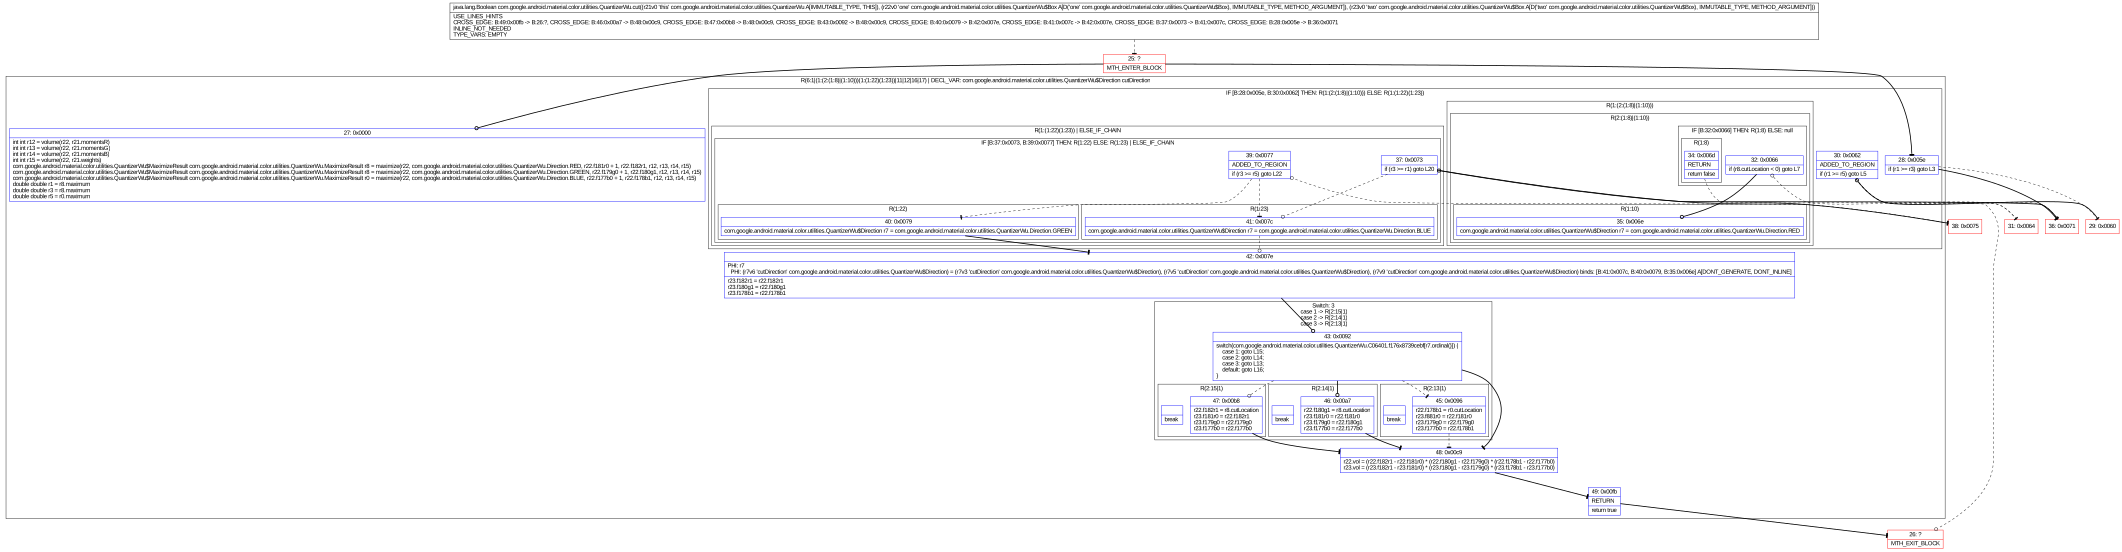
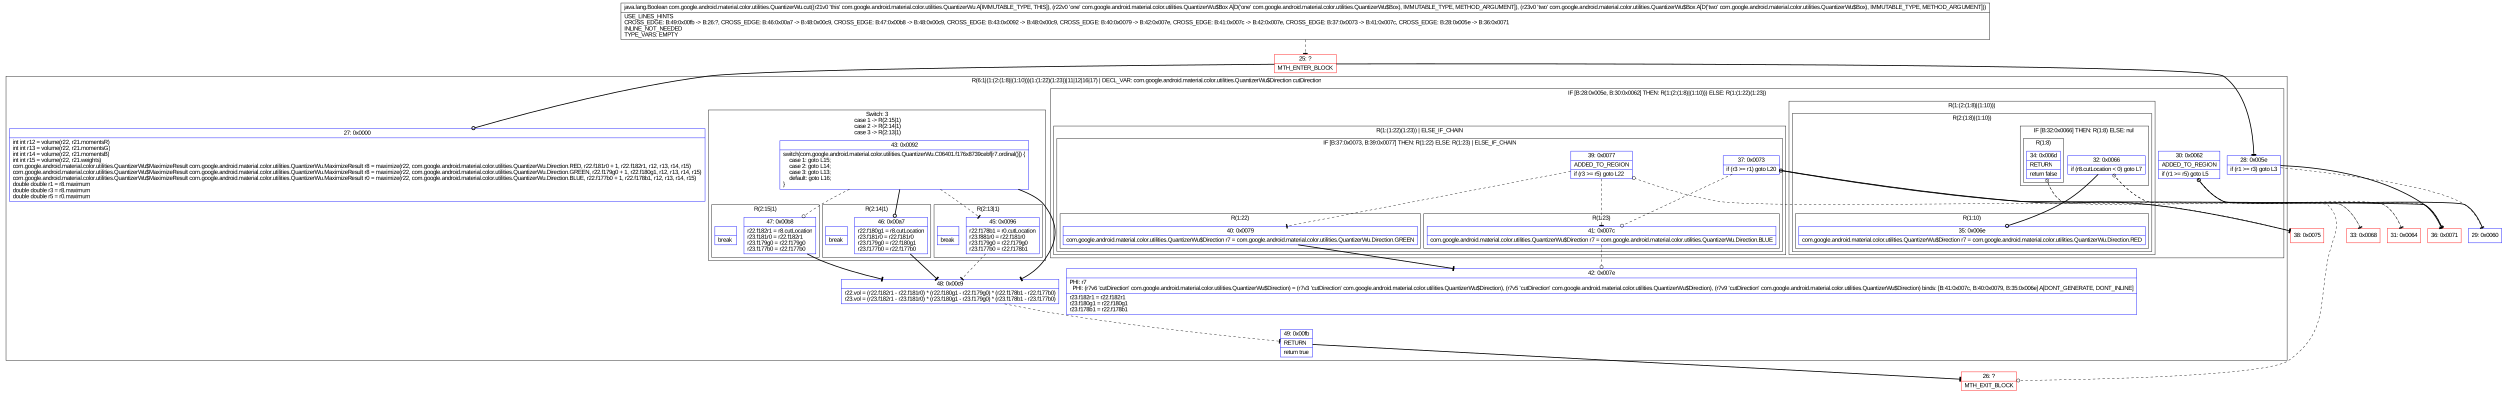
(2102, 227) -> (2485, 236)
none -> (2363, 236)
(1297, 314) -> none
(1541, 484) -> (1141, 326)
